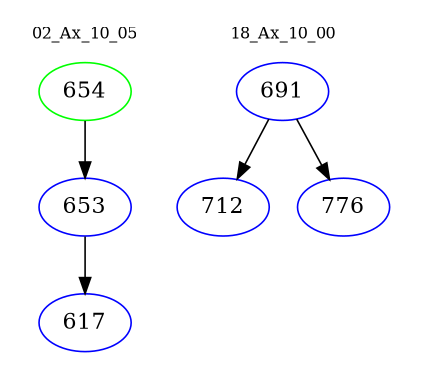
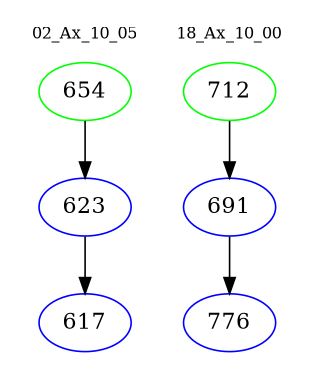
(257, 142) -> (230, 141)
(85, 207) -> (85, 207)
(223, 207) -> (230, 92)
